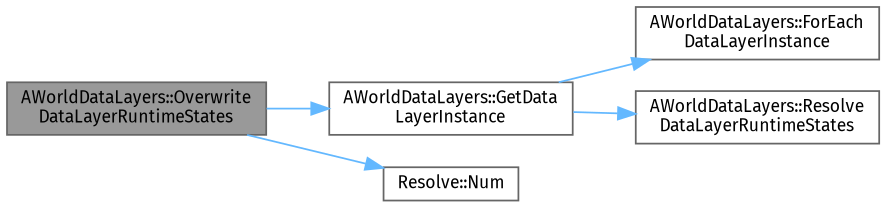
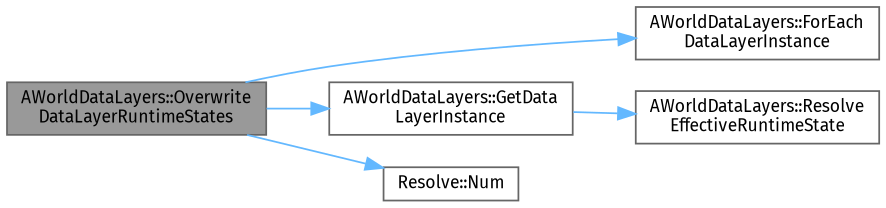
(595, 73) -> (431, 54)
(757, 117) -> (757, 117)
